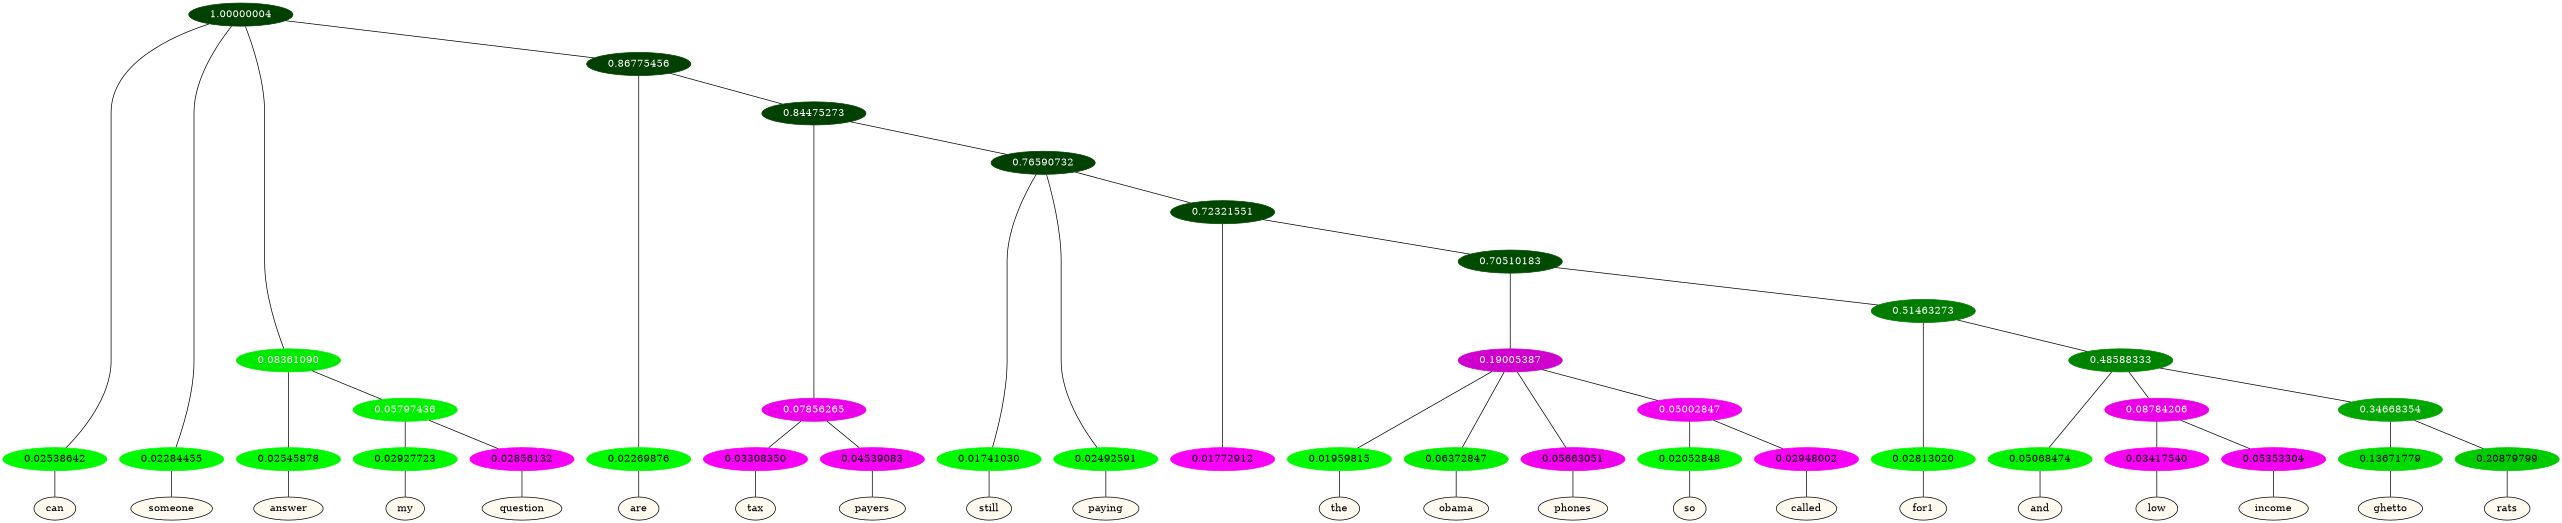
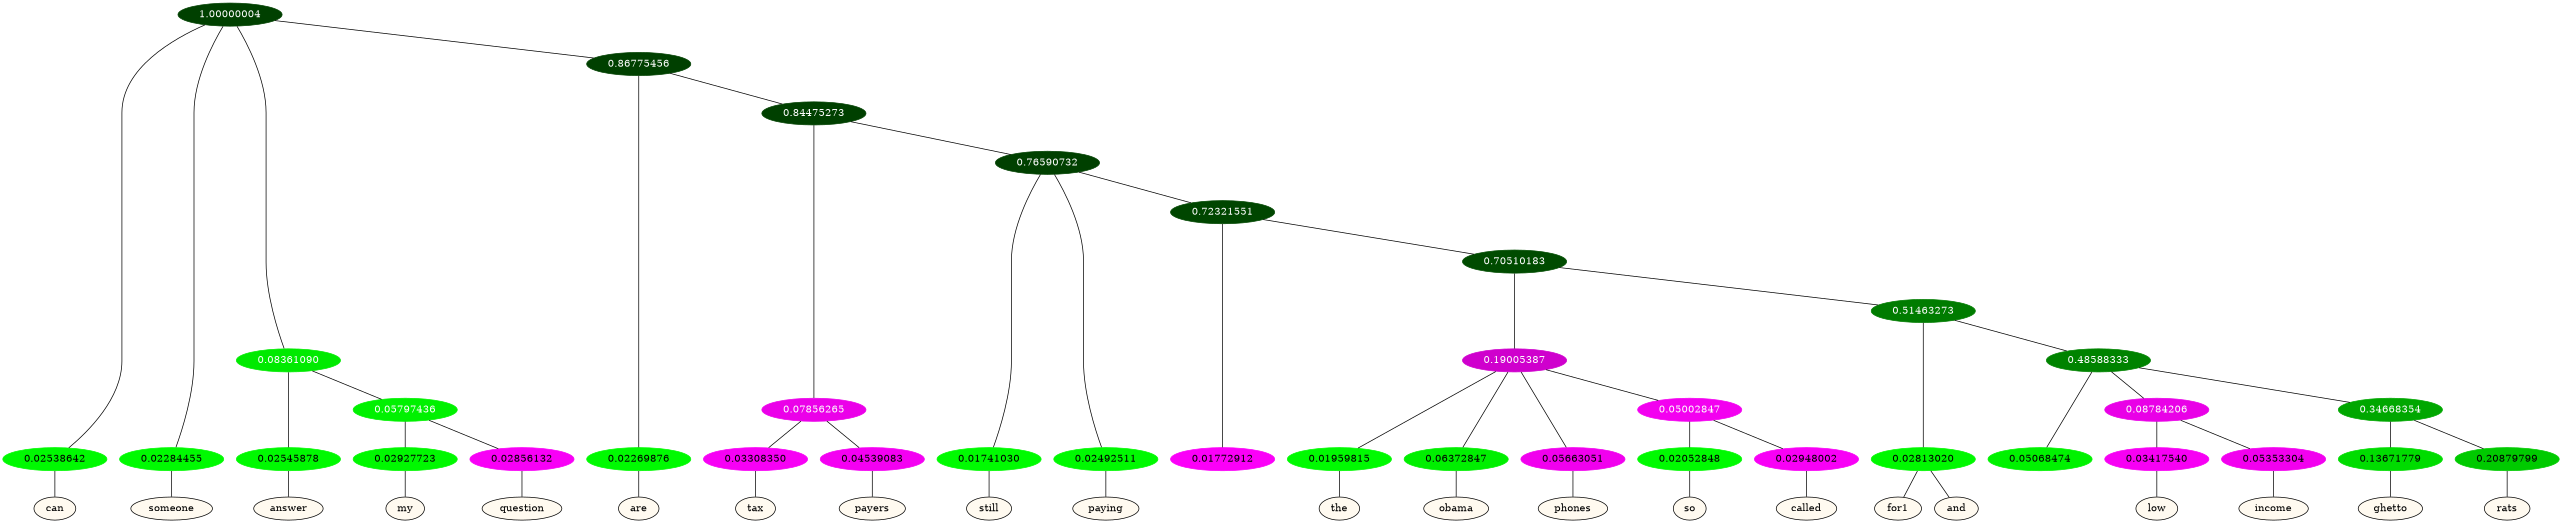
(1106, 459) -> (1106, 459)
(2040, 484) -> (1940, 484)
